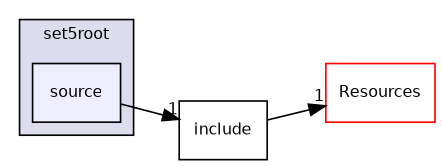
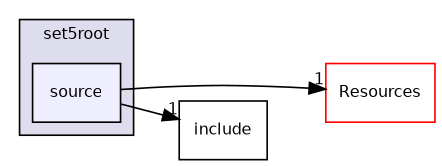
(288, 115) -> (215, 85)
